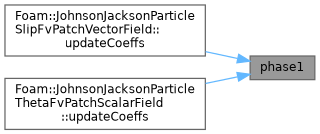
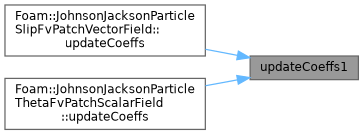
(282, 68) -> (304, 68)
